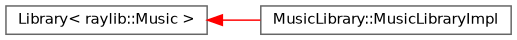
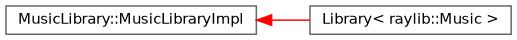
(241, 20) -> (291, 20)
